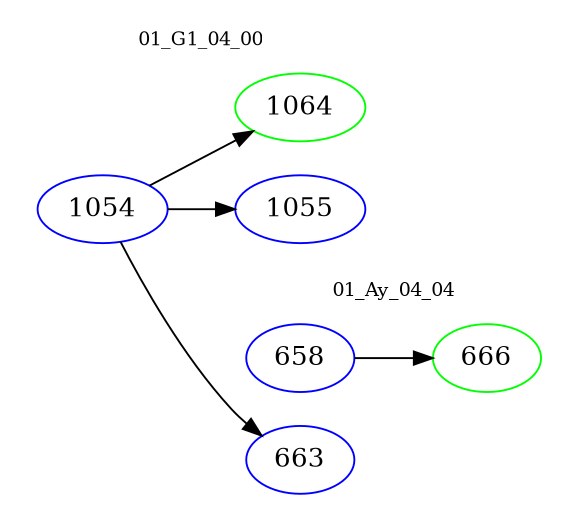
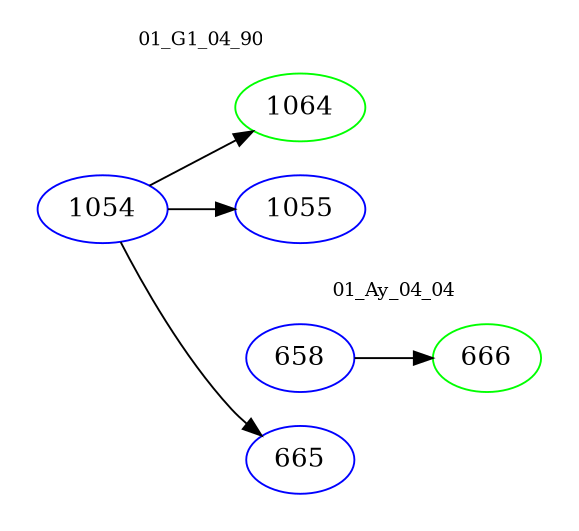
(201, 41) -> (201, 41)
(300, 460) -> (300, 460)
